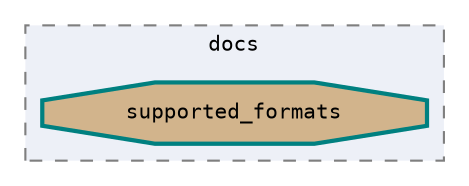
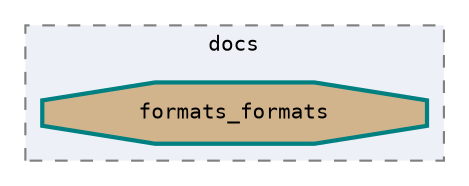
(235, 113) -> (235, 113)
